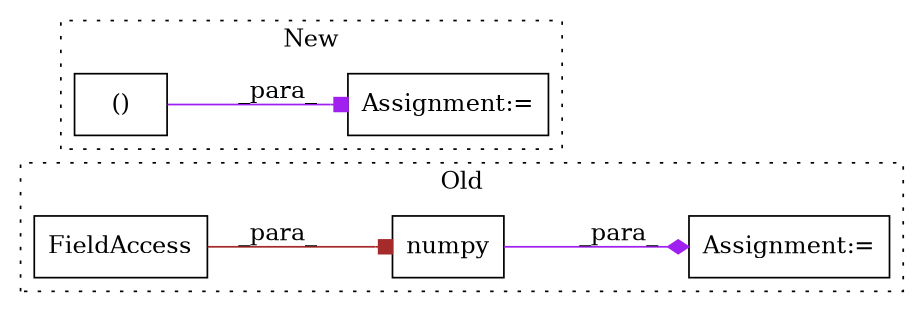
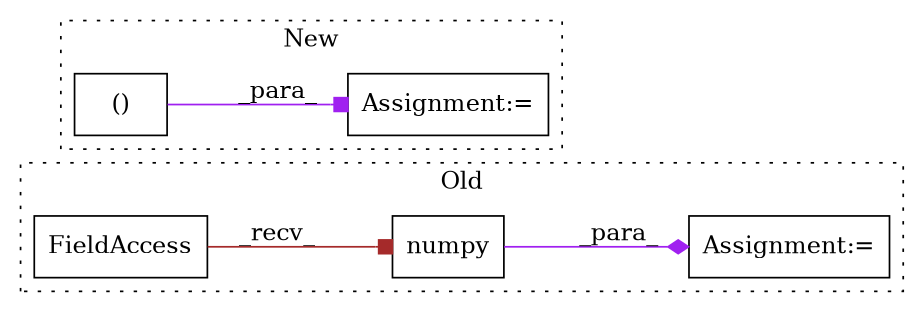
(278, 234) -> (278, 234)
